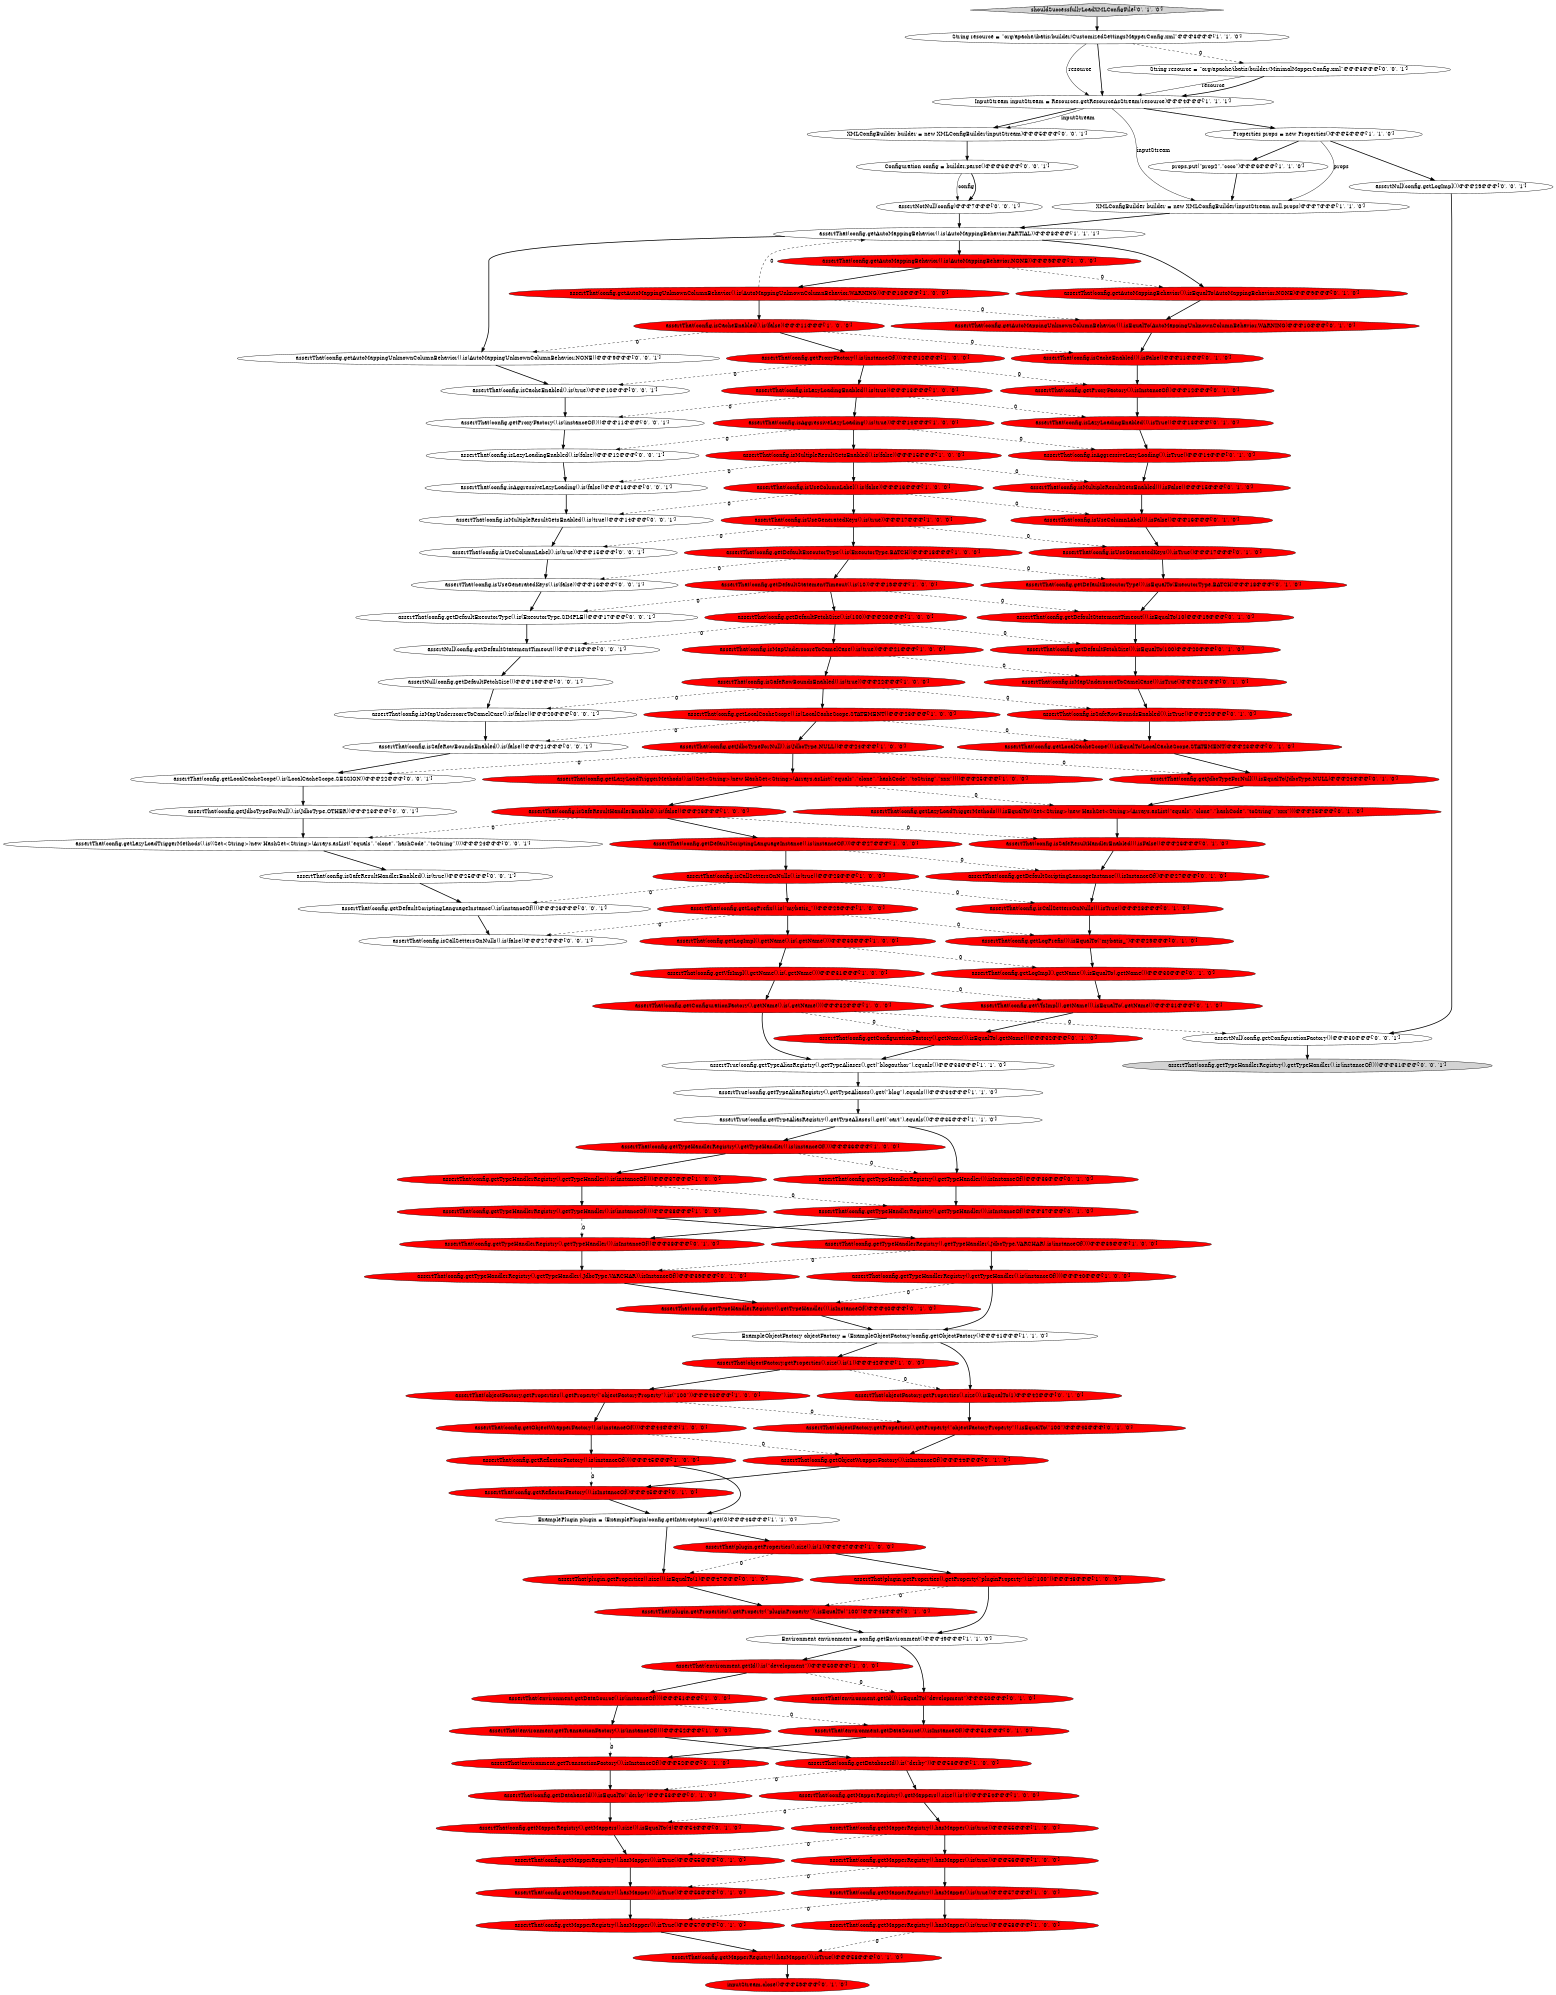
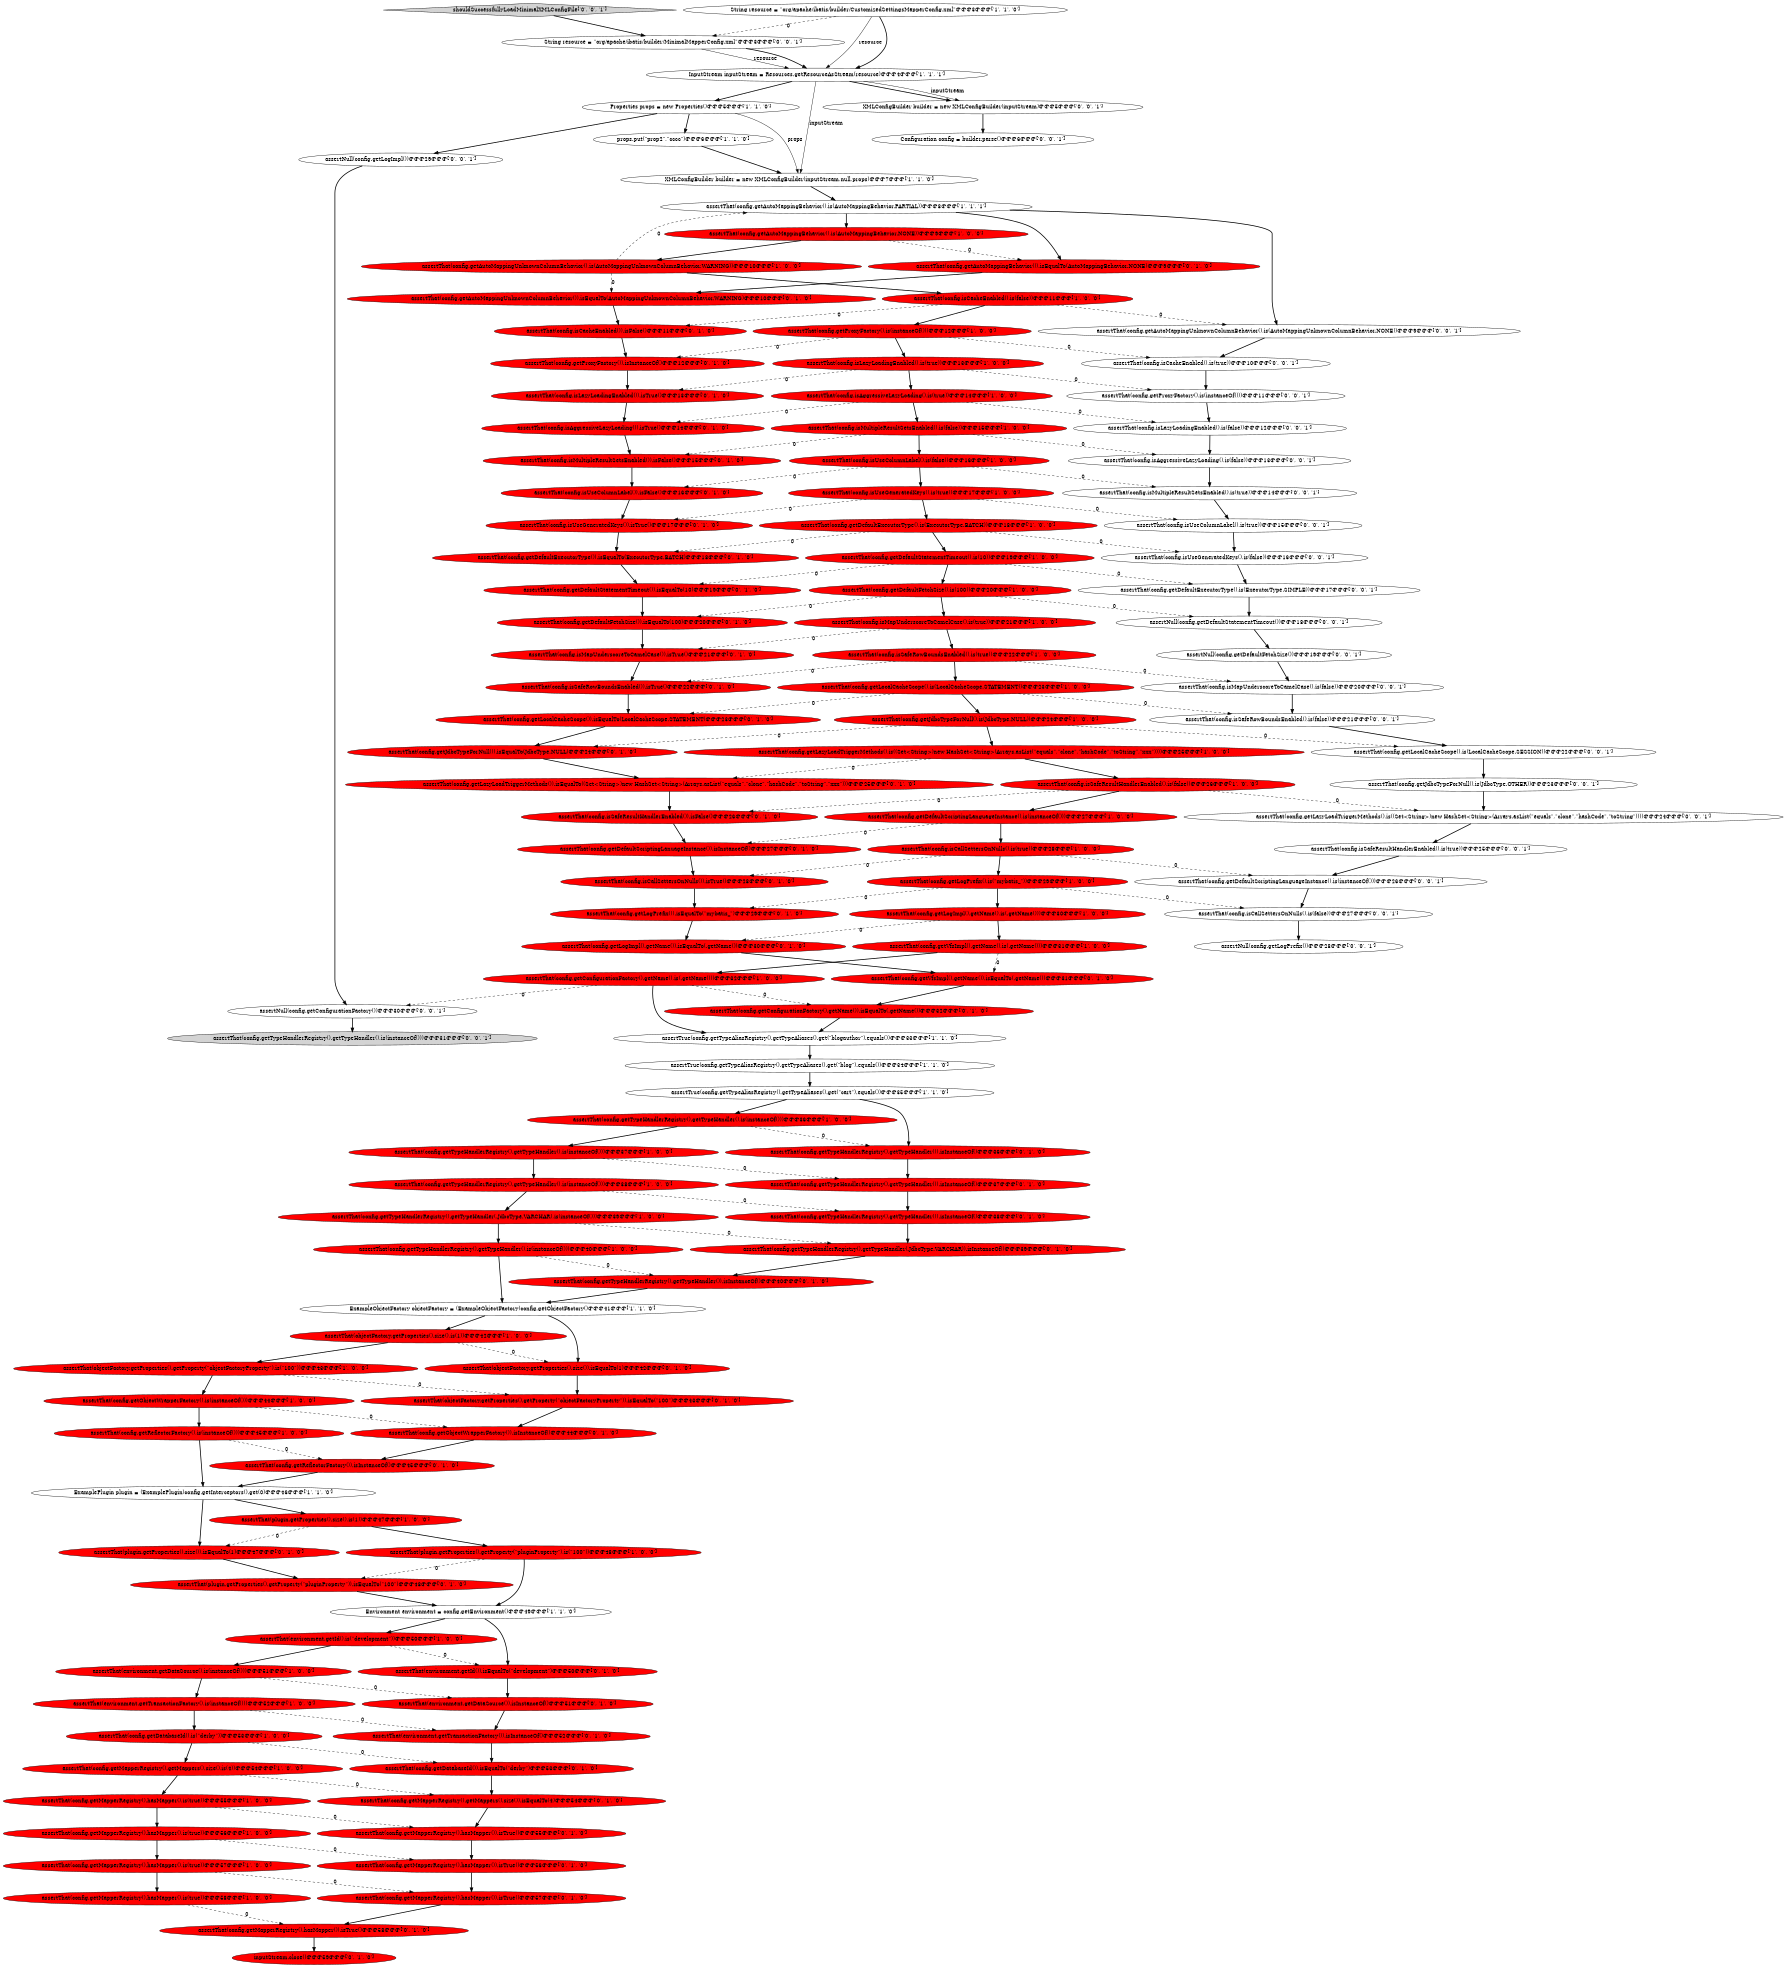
none -> (530, 10)
(1097, 10) -> none
(959, 207) -> none
none -> (1299, 947)
